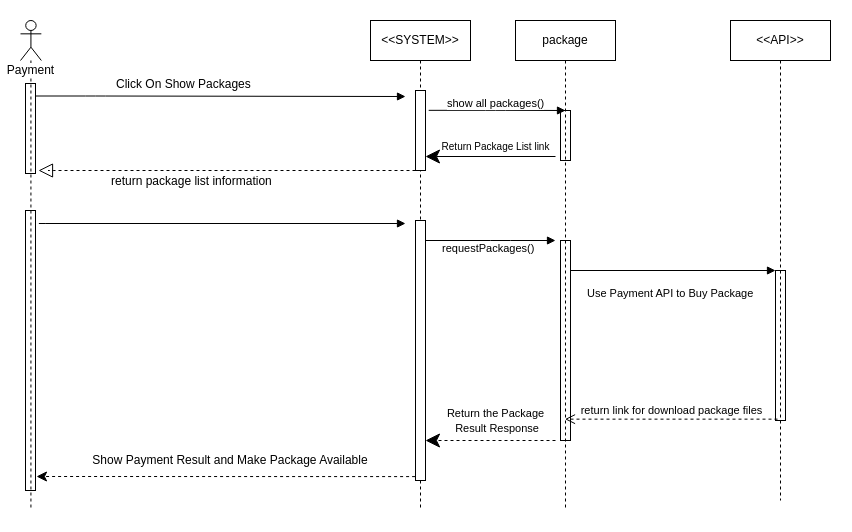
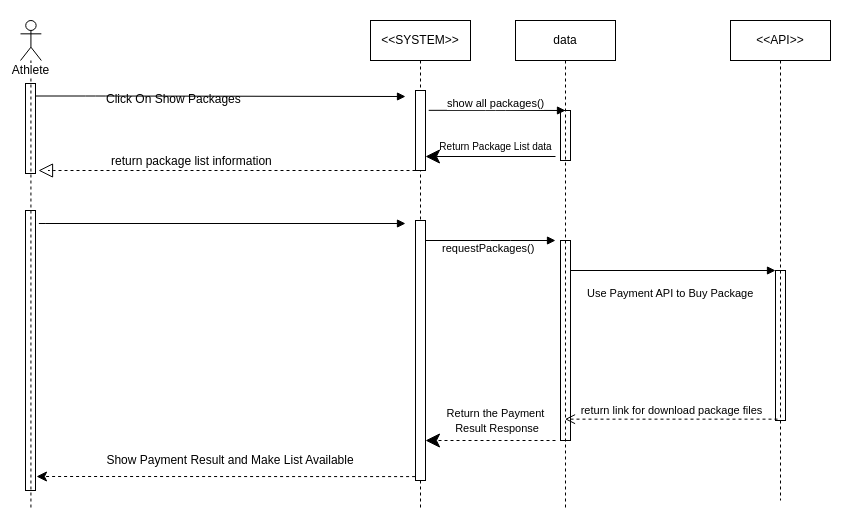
(566, 41) -> (566, 41)
(220, 84) -> (210, 99)
(31, 85) -> (31, 85)
(496, 147) -> (496, 147)
(191, 181) -> (191, 161)
(496, 421) -> (496, 421)
(231, 461) -> (231, 461)
